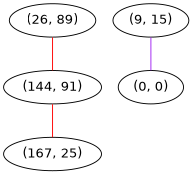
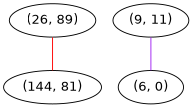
(151, 20) -> (151, 20)
(53, 87) -> (53, 87)
(151, 87) -> (151, 87)
(53, 154) -> none
